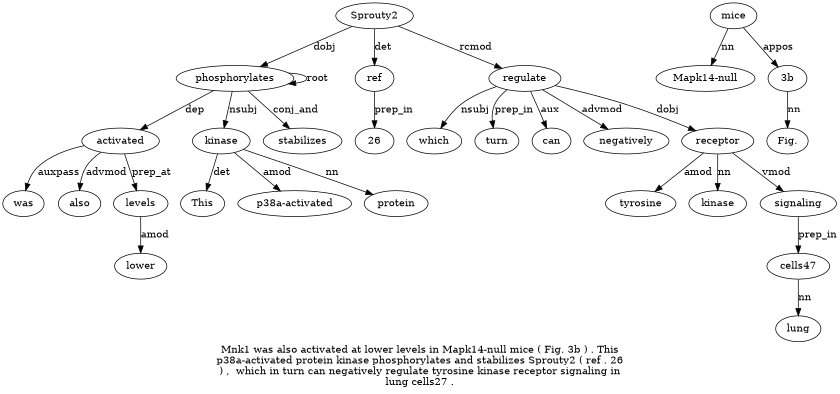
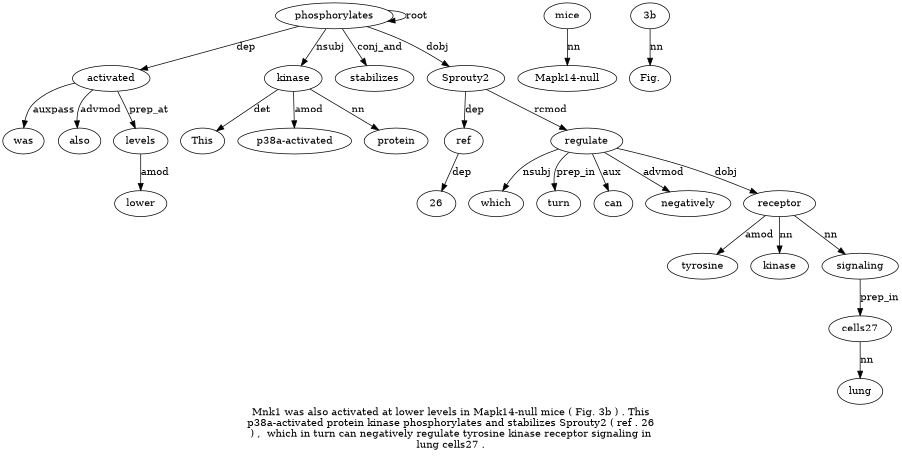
(309, 45) -> (406, 42)
(758, 45) -> none
(383, 47) -> (475, 110)
(394, 110) -> (462, 172)
(777, 172) -> (831, 235)
(798, 266) -> (860, 329)
